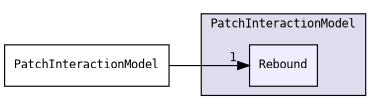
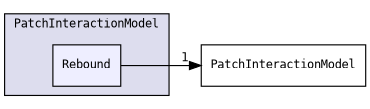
(208, 66) -> (155, 66)
